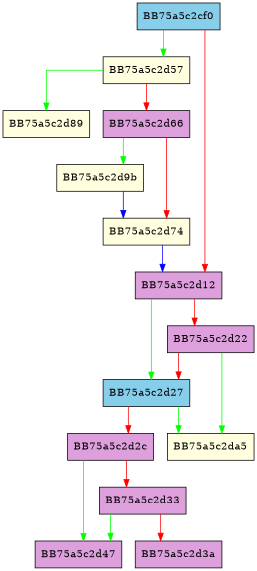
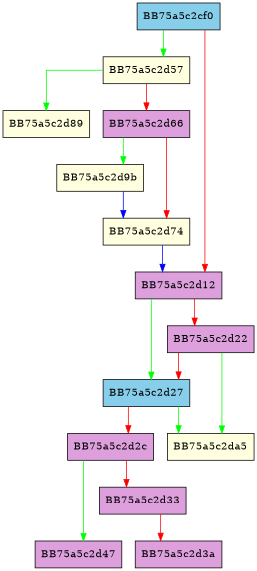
(111, 524) -> none
